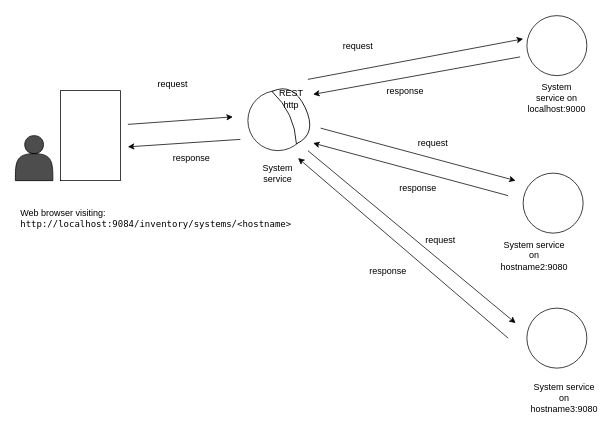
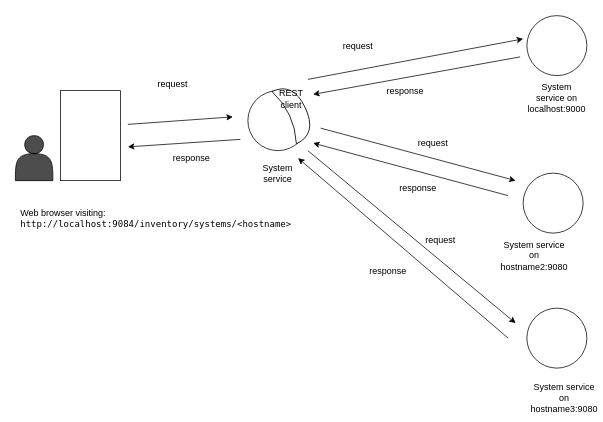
(291, 99) -> (291, 99)
